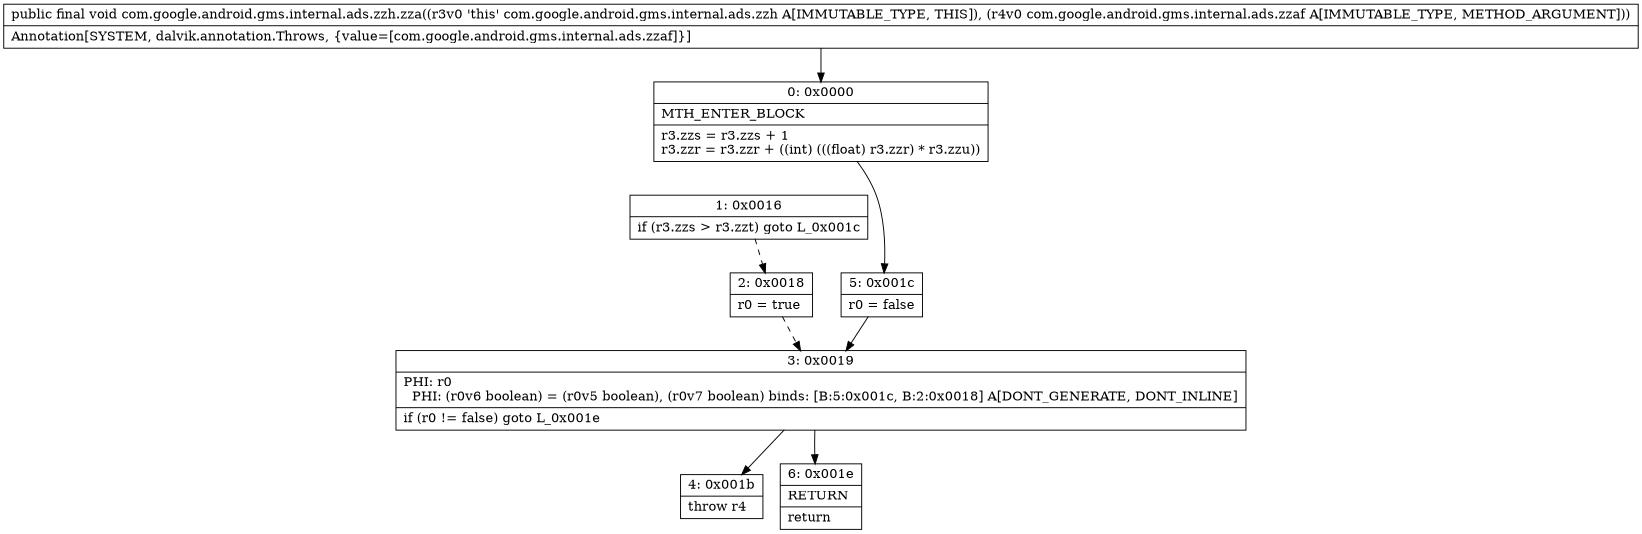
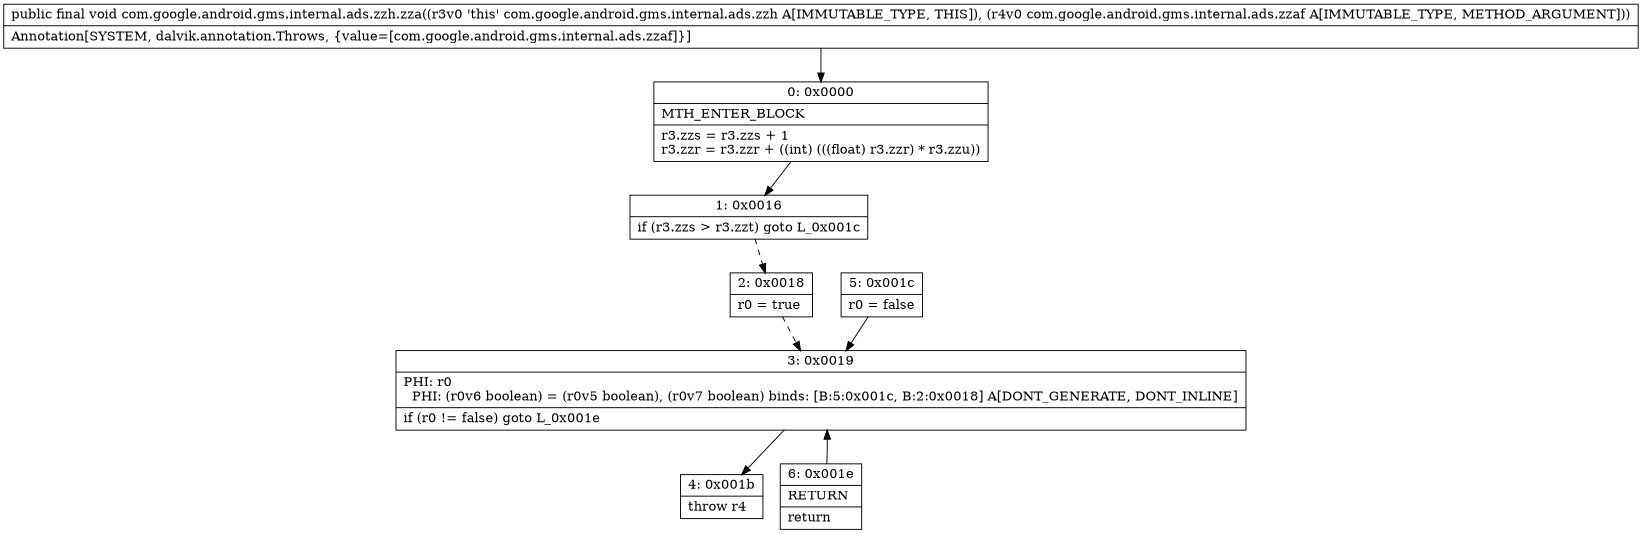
(880, 210) -> (781, 175)
(815, 442) -> (827, 452)
